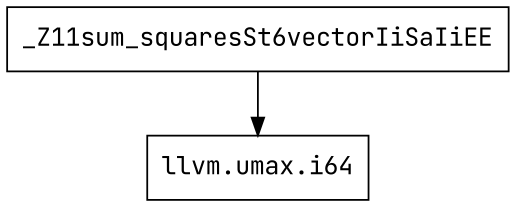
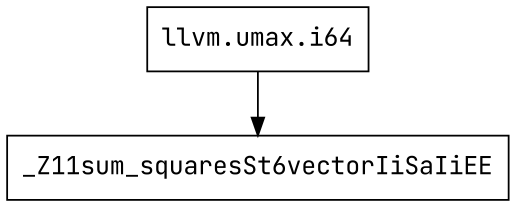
(258, 95) -> (258, 95)
